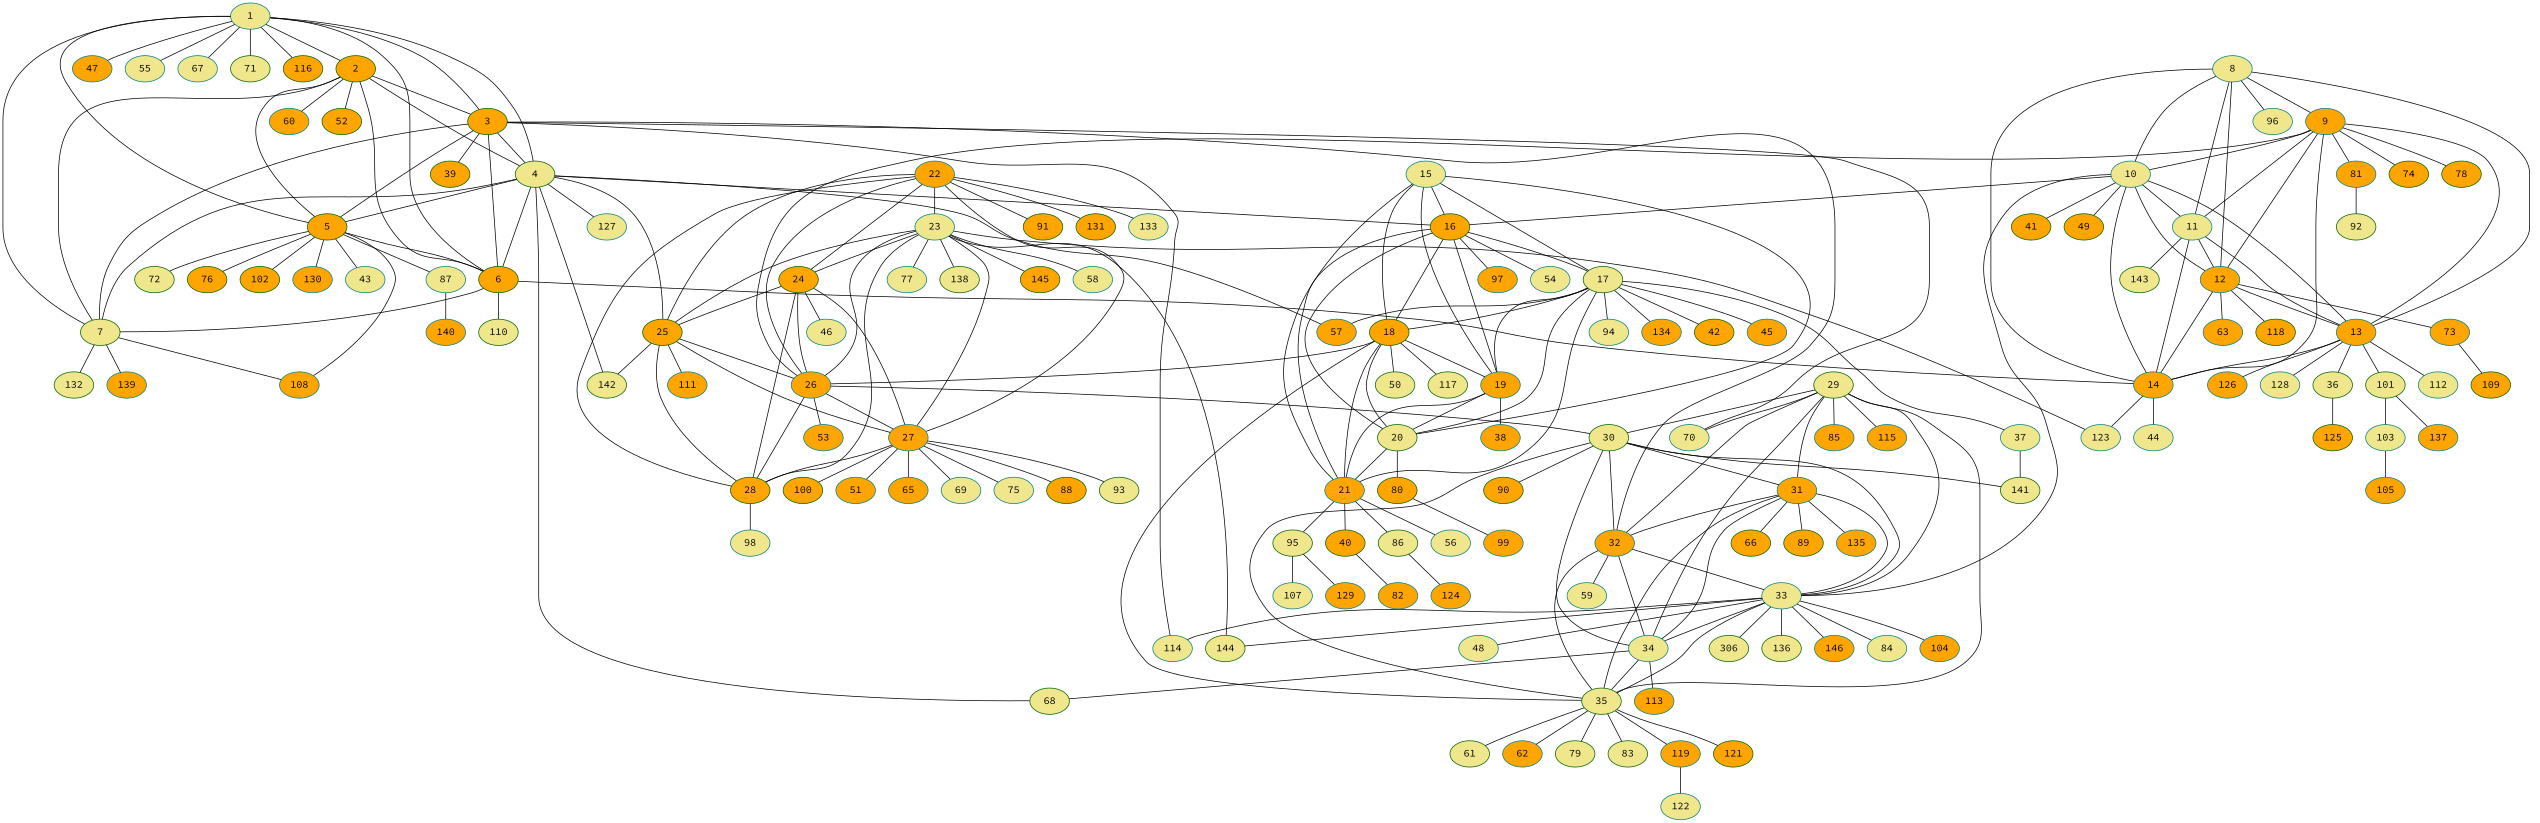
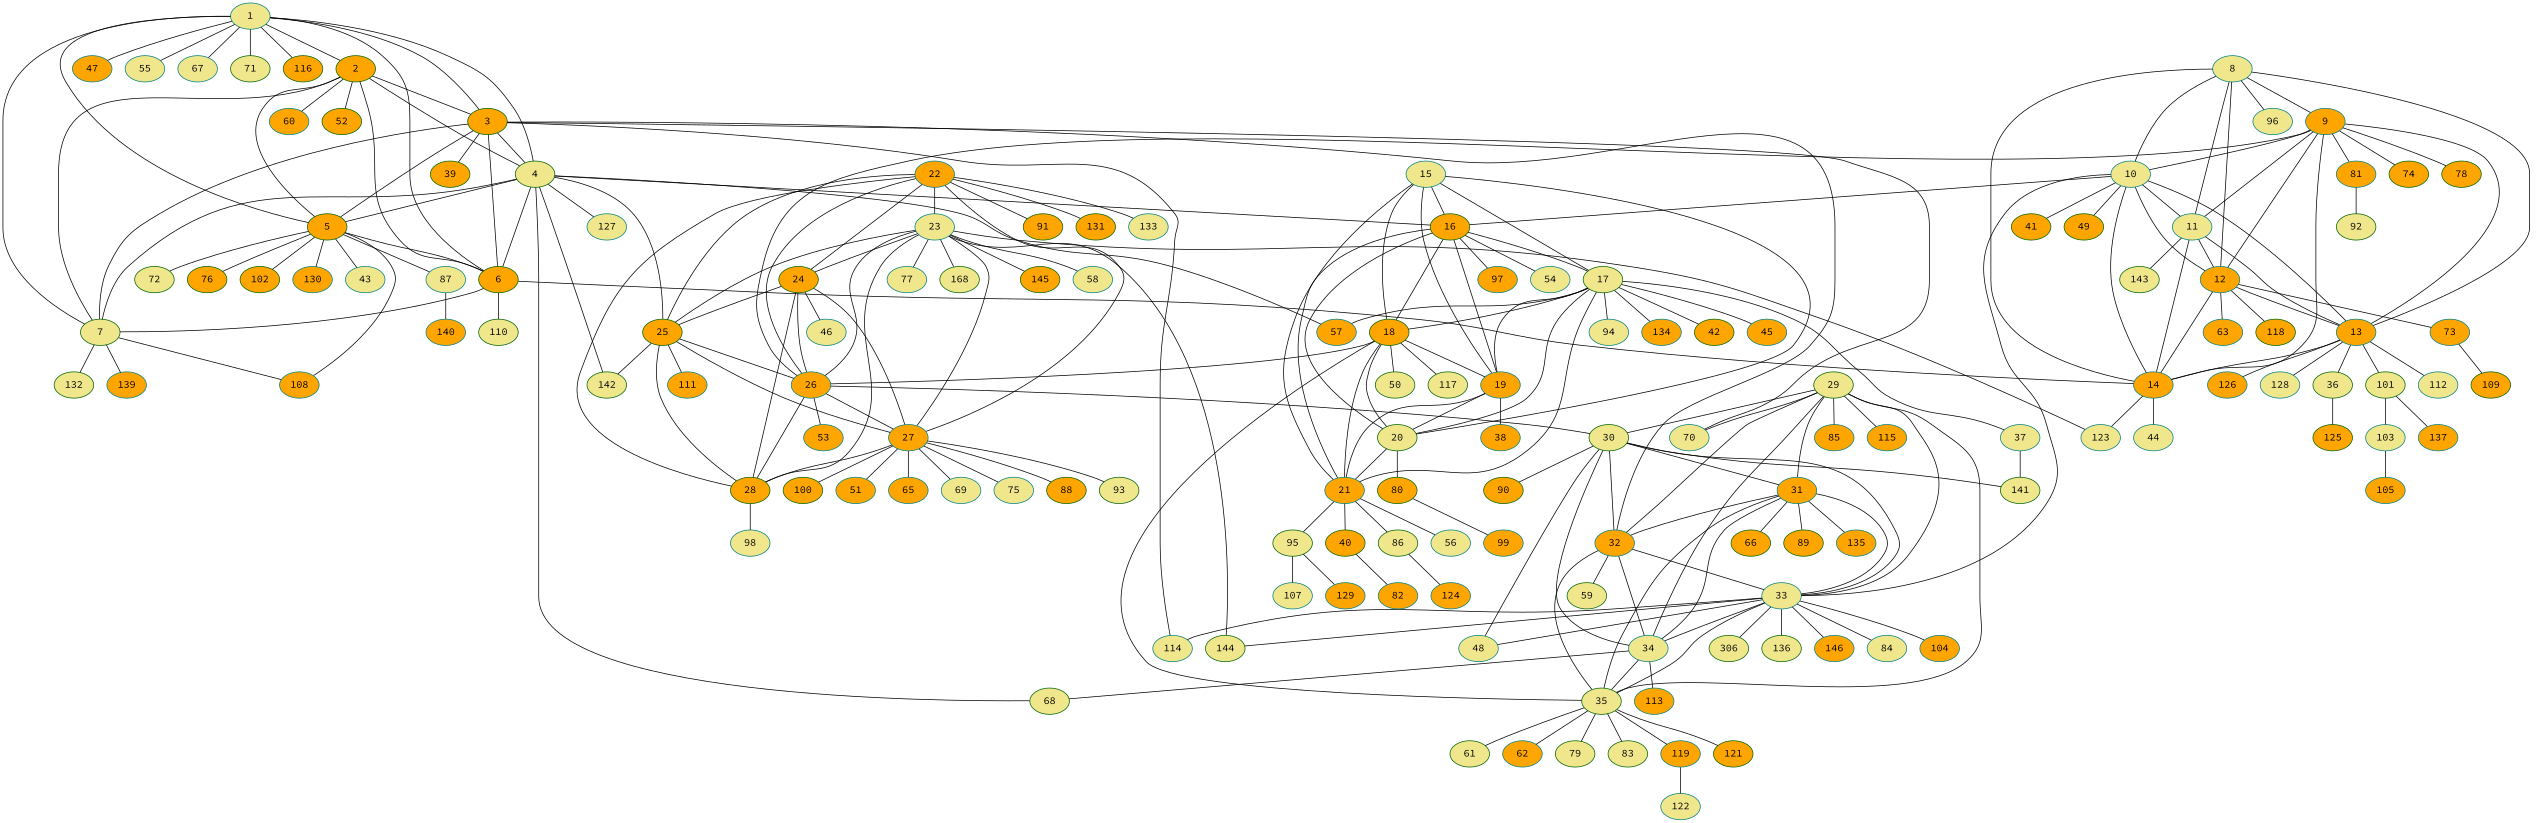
(960, 280) -> (960, 280)
(1250, 566) -> (1539, 540)
(1587, 596) -> (1587, 596)
